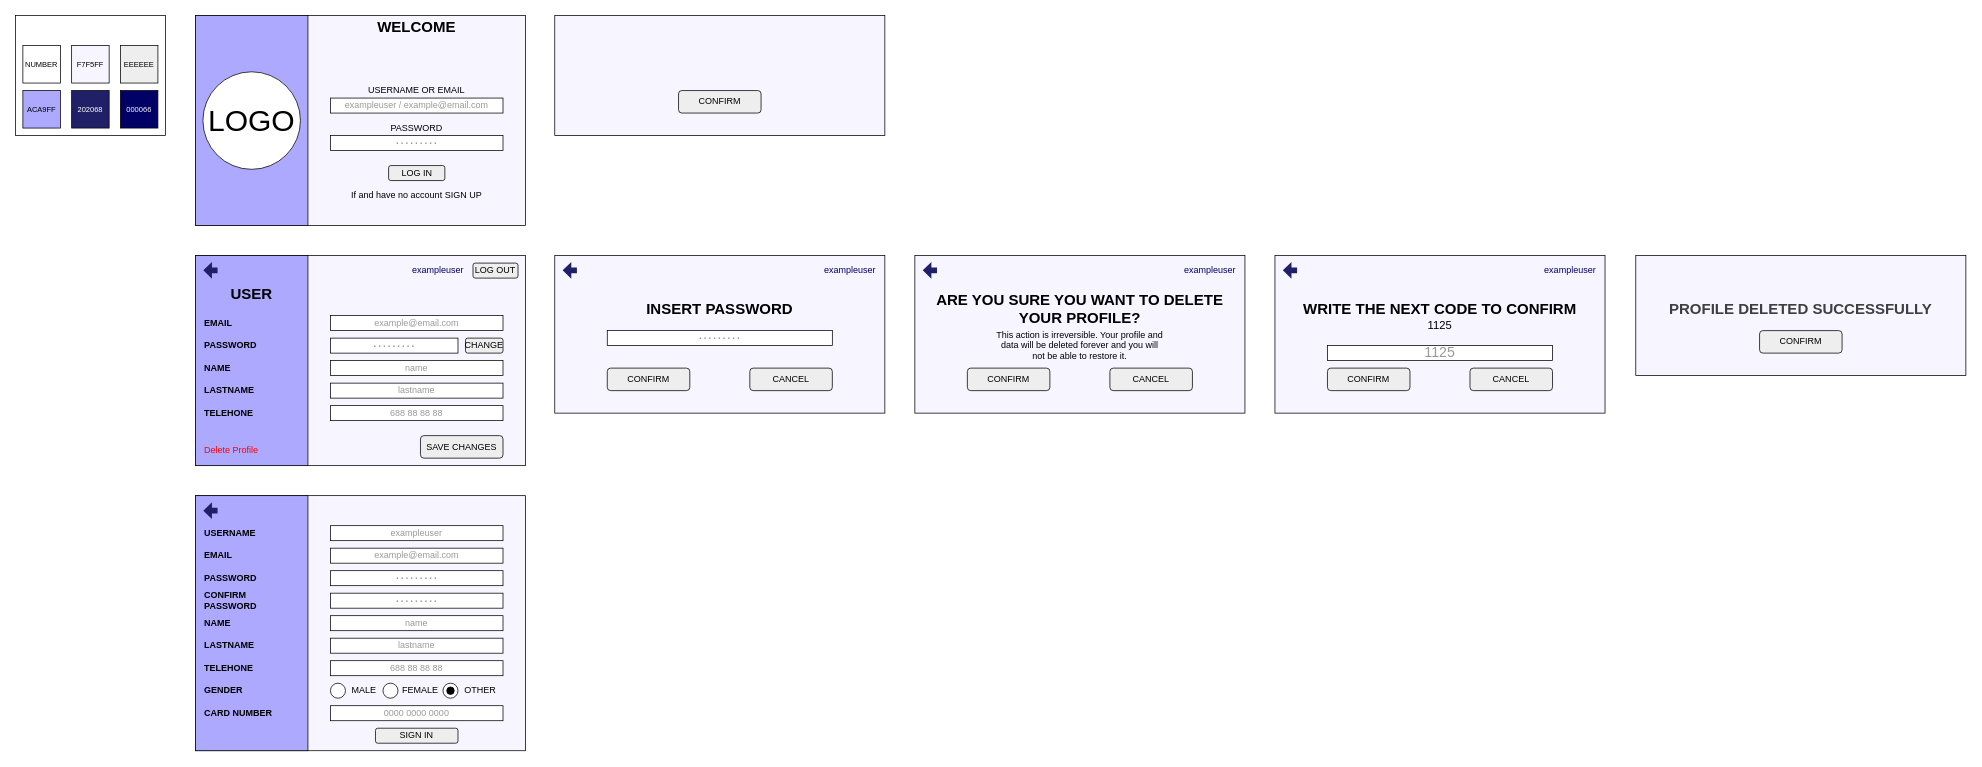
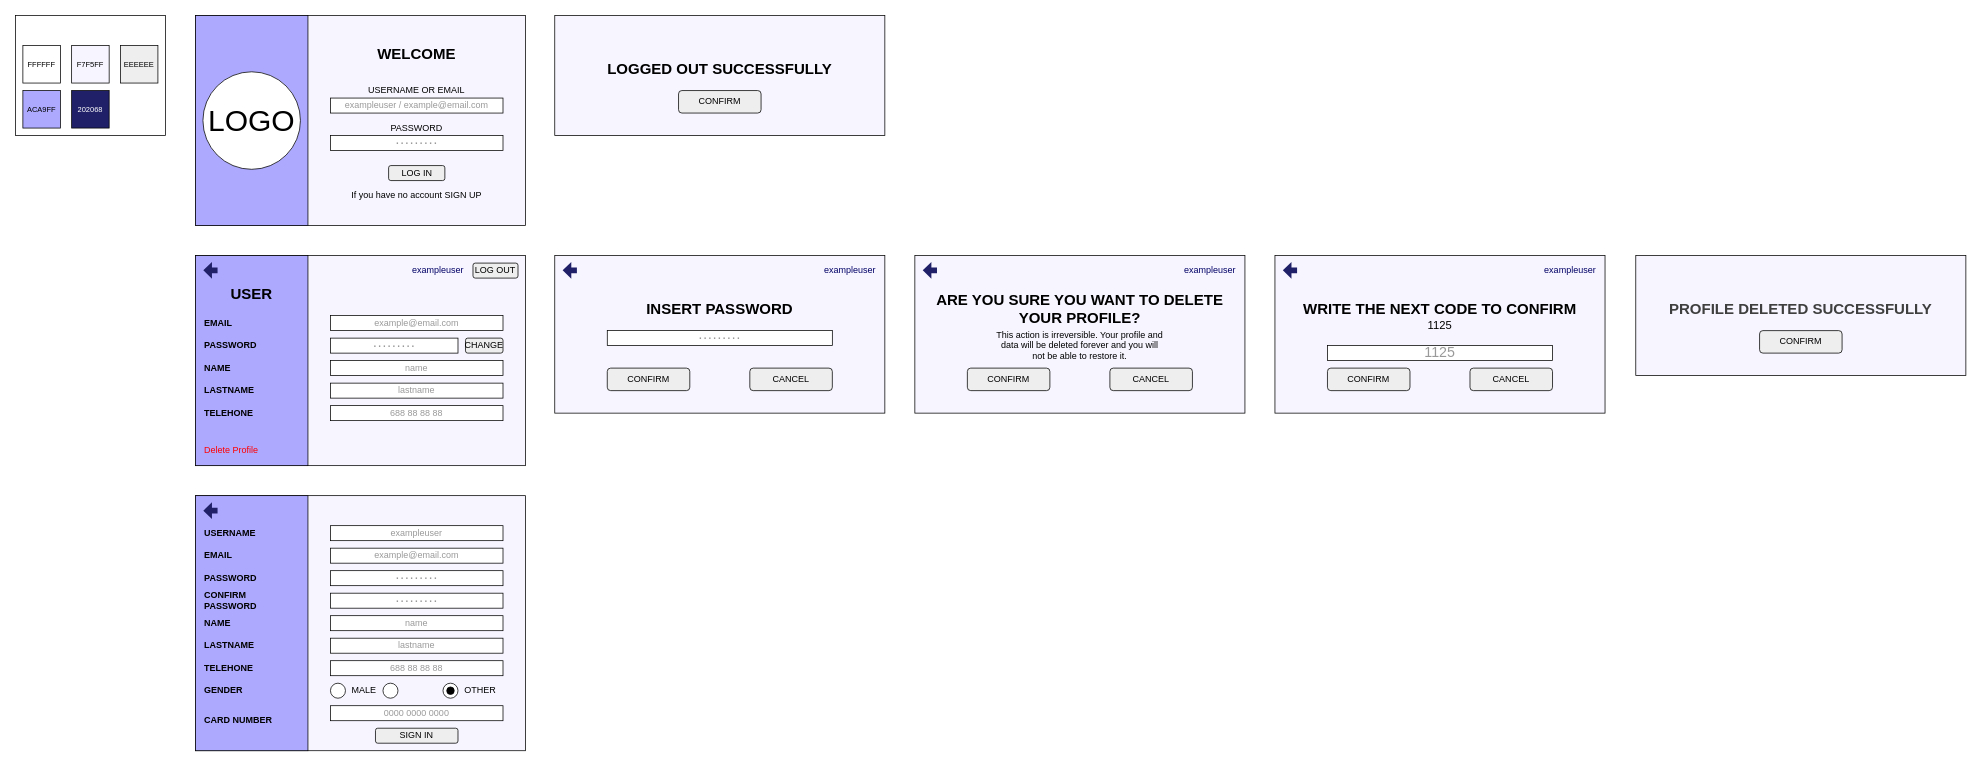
(417, 27) -> (417, 53)
(42, 64) -> (42, 64)
none -> (720, 68)
(139, 109) -> none
(417, 195) -> (417, 195)
(462, 447) -> none
(420, 690) -> none
(252, 713) -> (252, 720)
